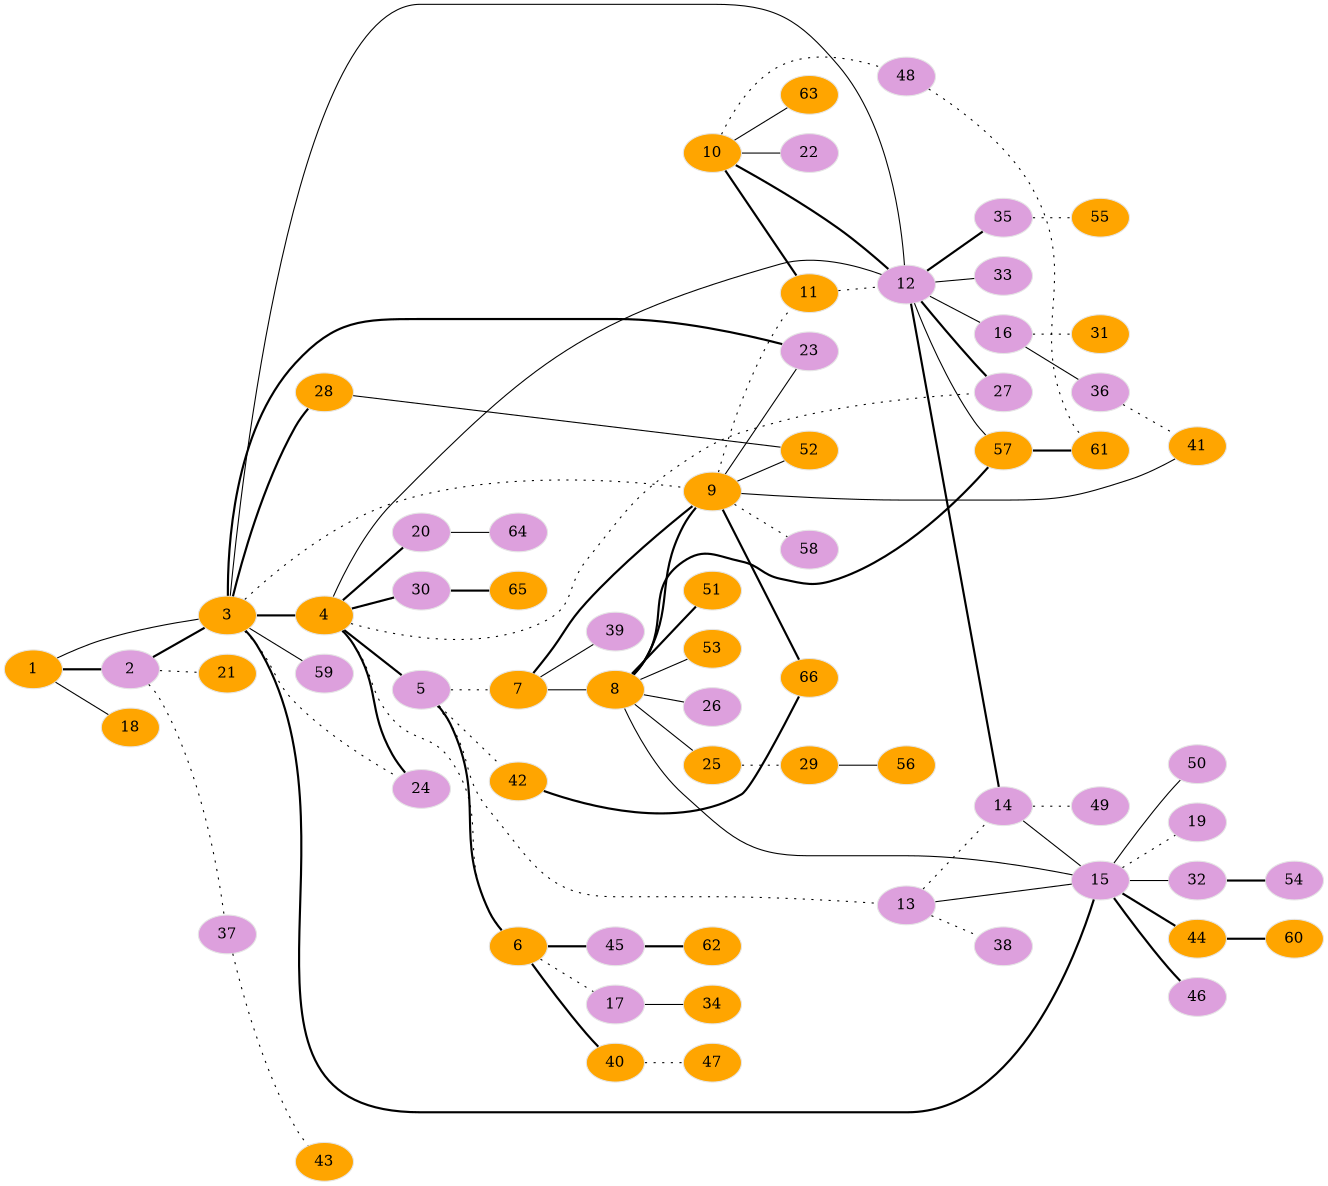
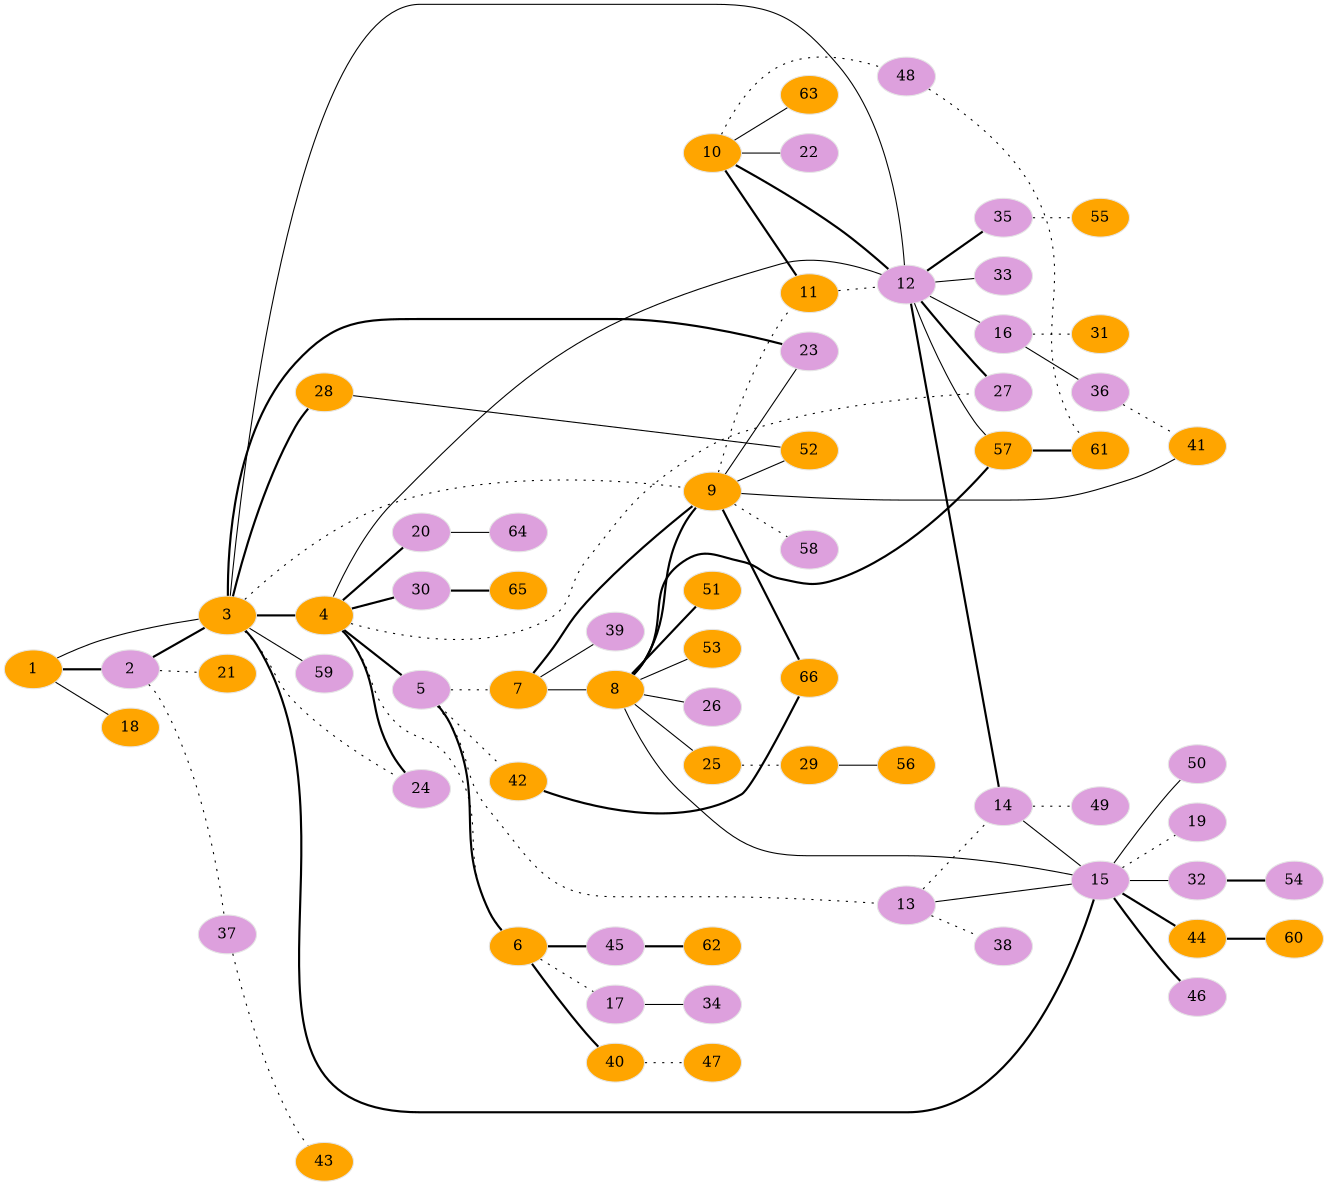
(712, 1004) -> (712, 1004)
